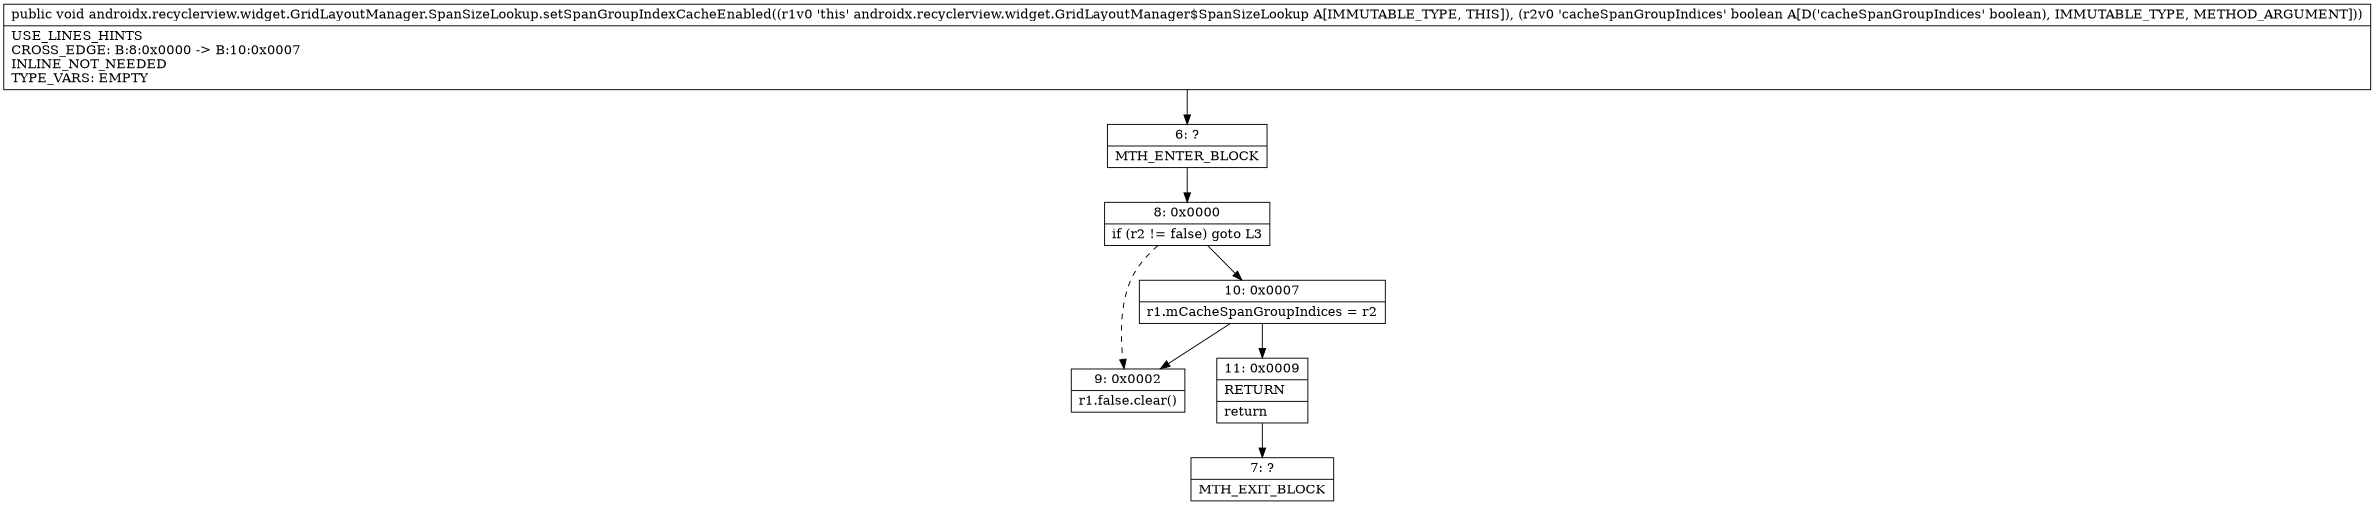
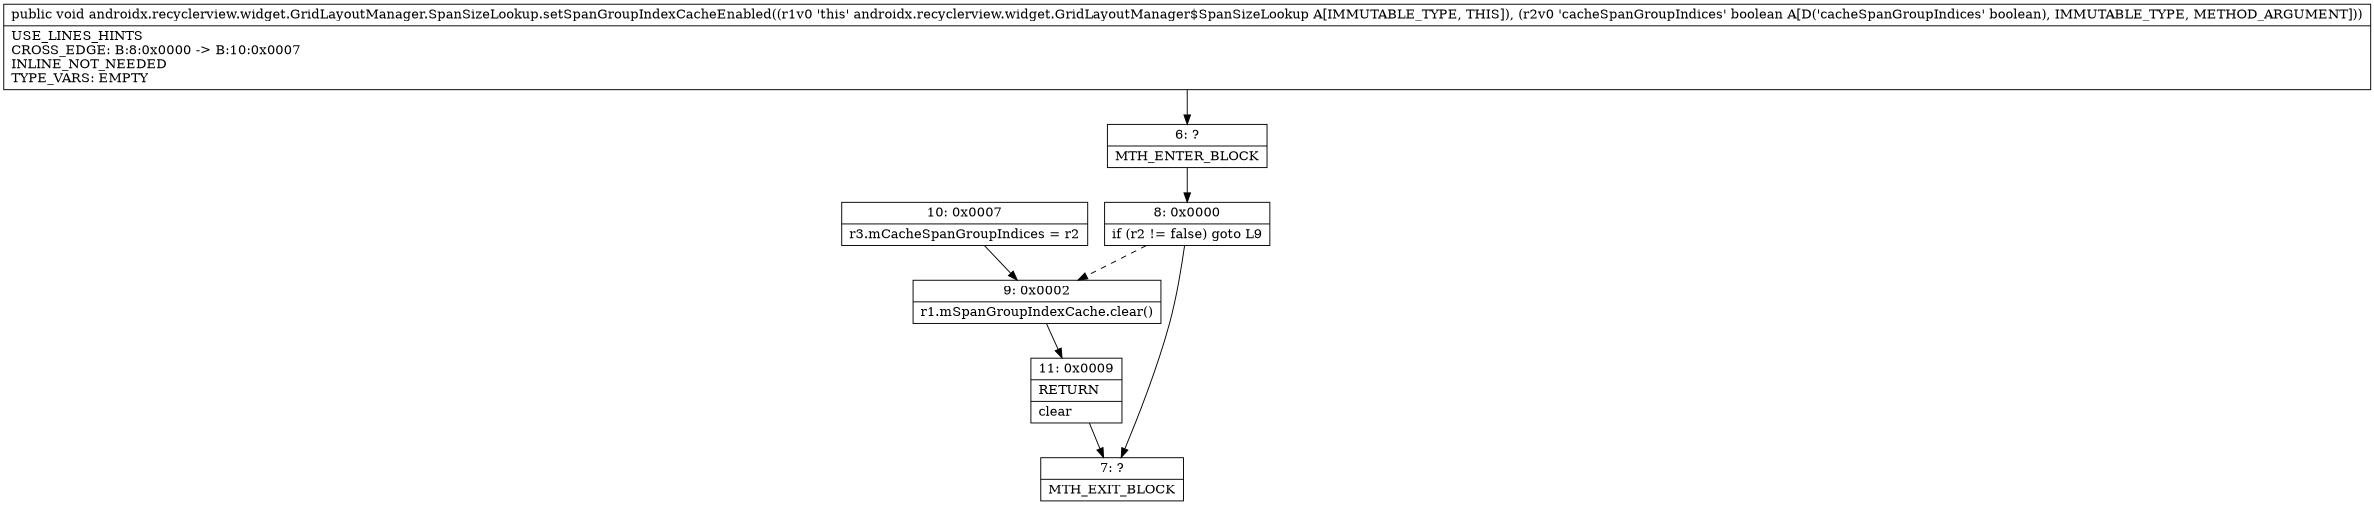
(1187, 234) -> (1187, 234)
(1221, 260) -> (1162, 349)
(1262, 312) -> (965, 234)
(1262, 336) -> (1052, 337)
(1128, 401) -> (1037, 312)
(1246, 412) -> (1055, 412)
